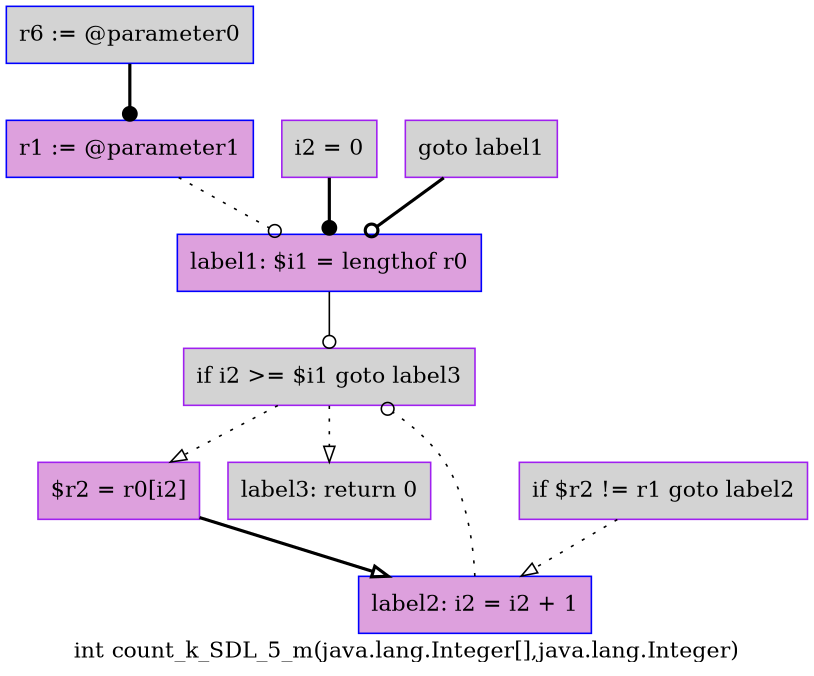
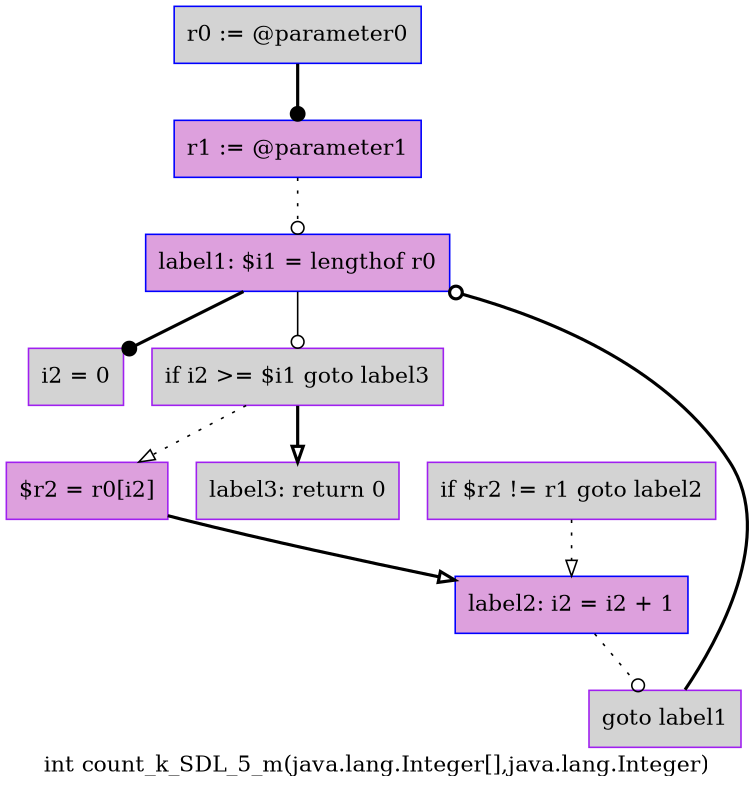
(130, 35) -> (298, 35)
(329, 200) -> (189, 319)
(329, 426) -> (298, 426)
(456, 483) -> (614, 657)
